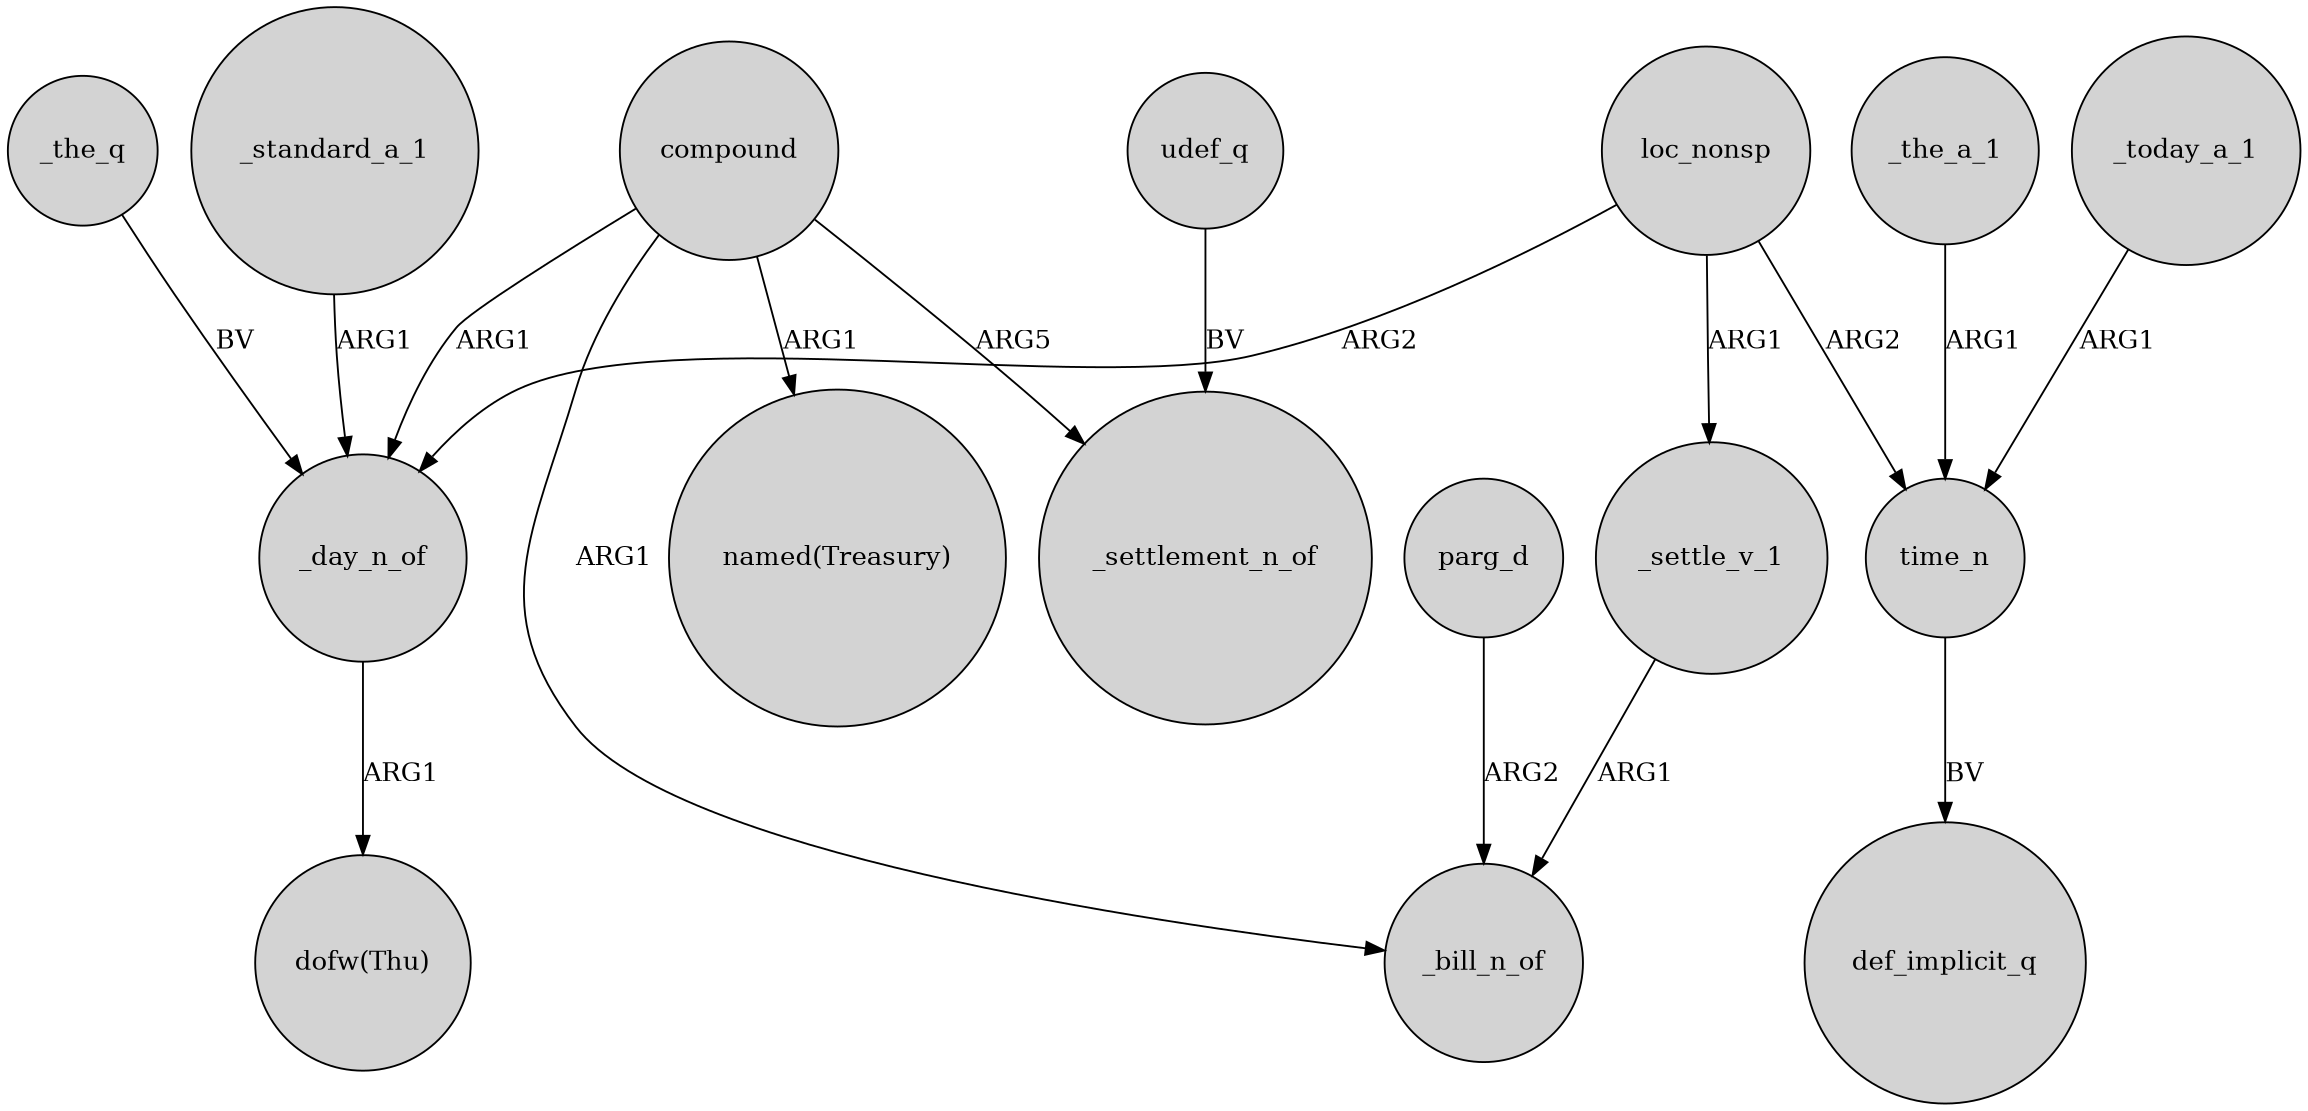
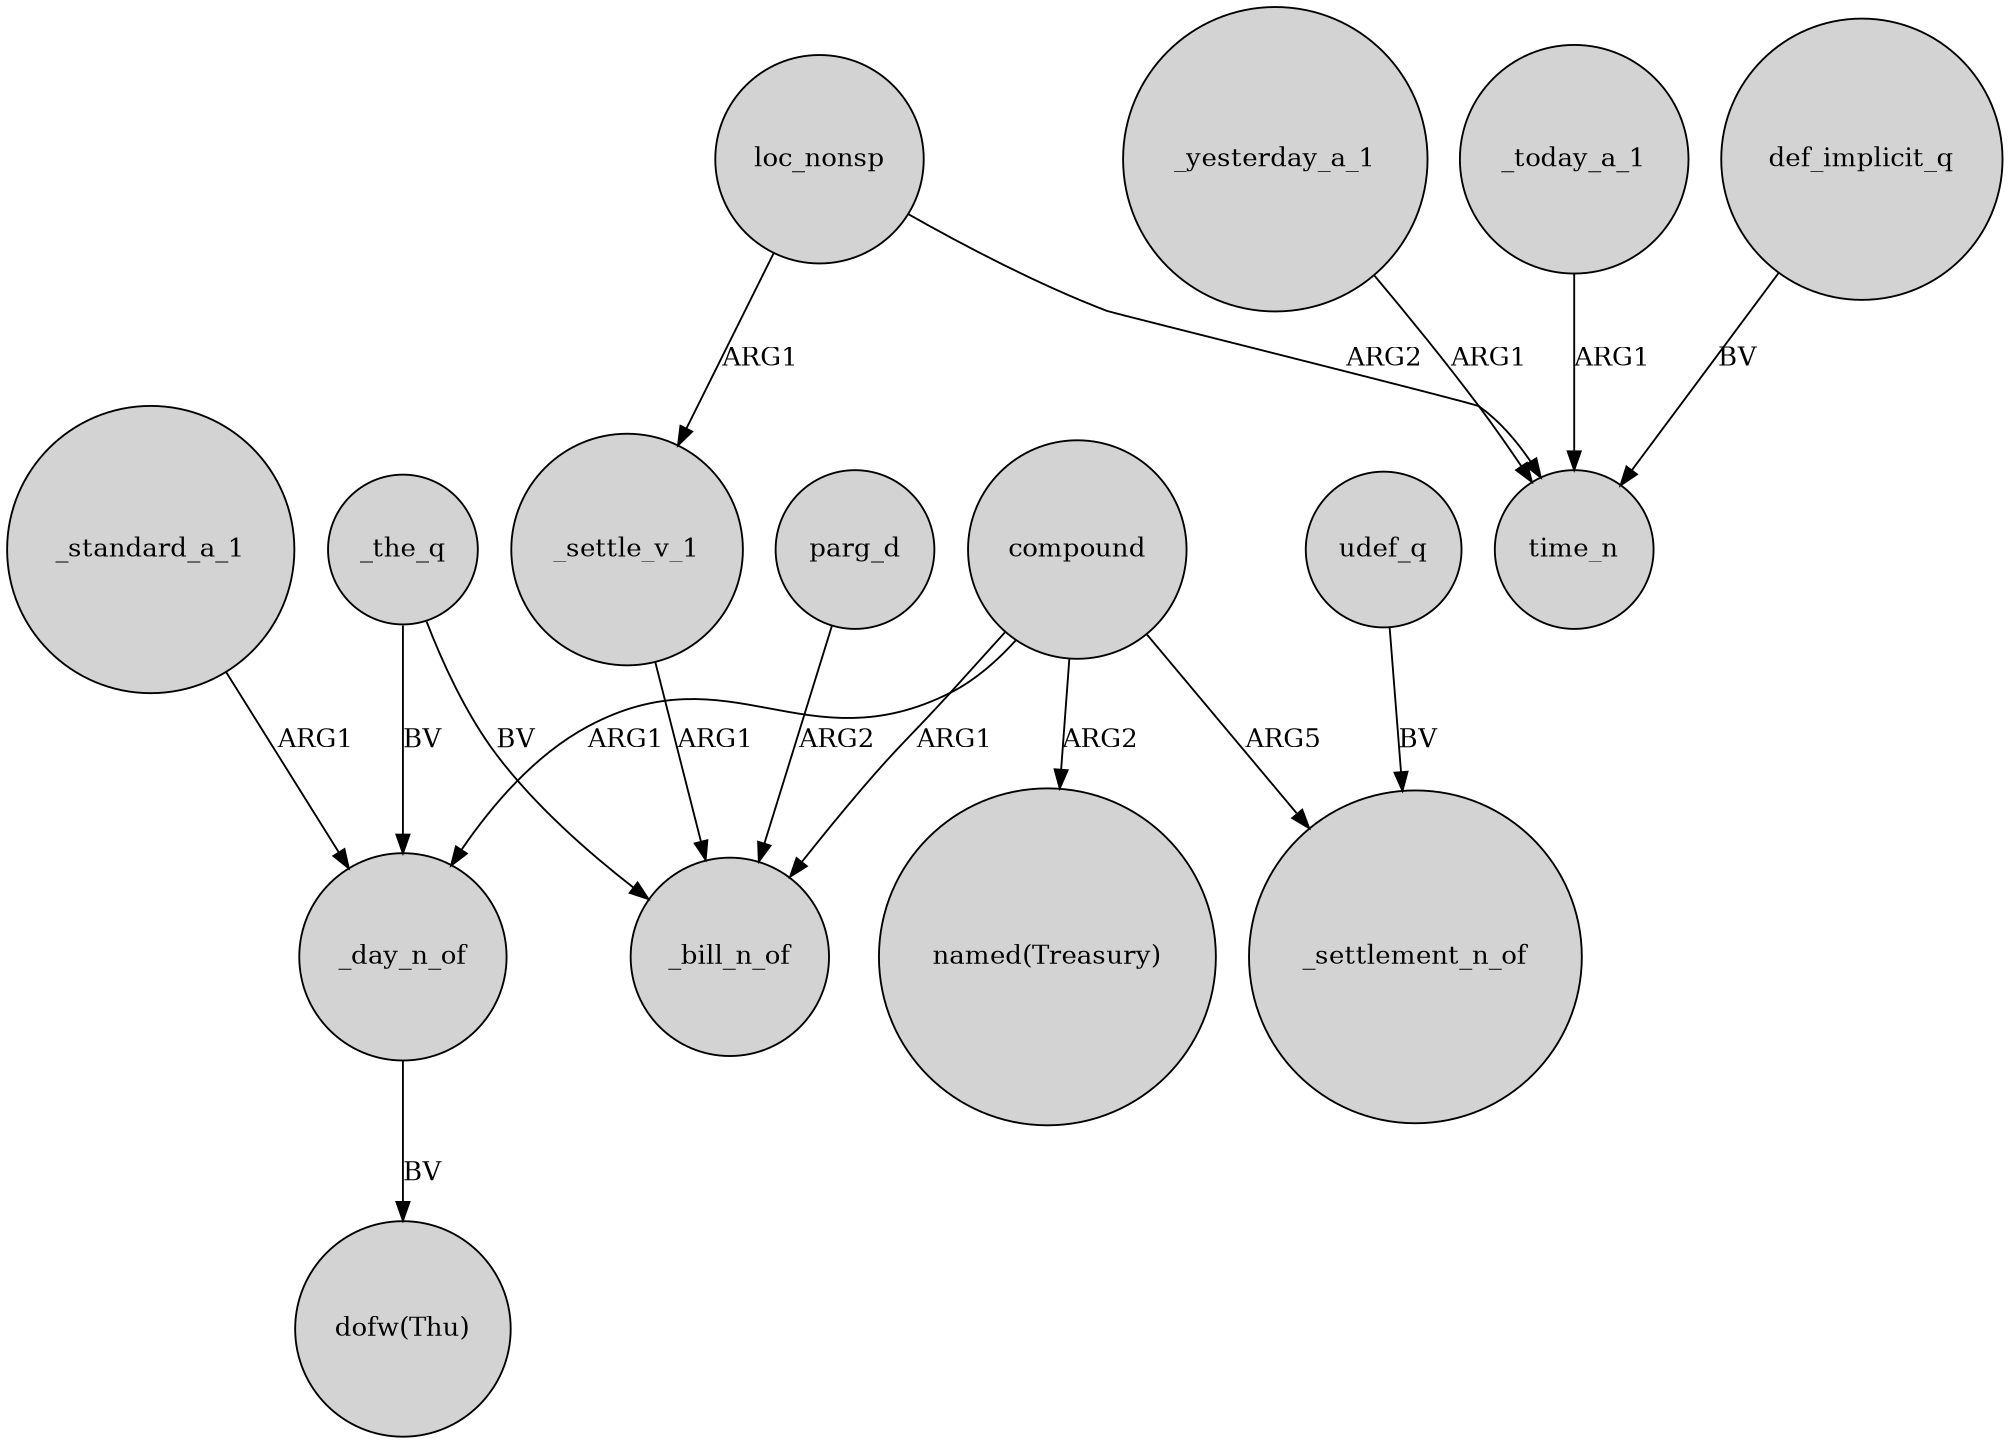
(1945, 151) -> (1275, 159)
(822, 342) -> (1101, 740)
(1027, 366) -> none
(1945, 720) -> (1705, 371)
none -> (509, 770)
(401, 774) -> (423, 1173)
